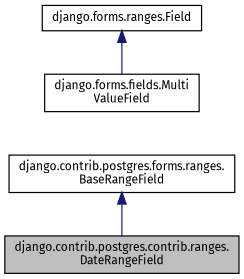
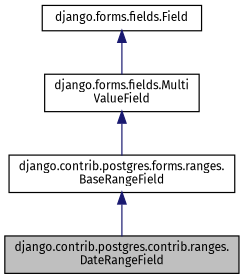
(122, 18) -> (122, 18)
none -> (122, 140)
